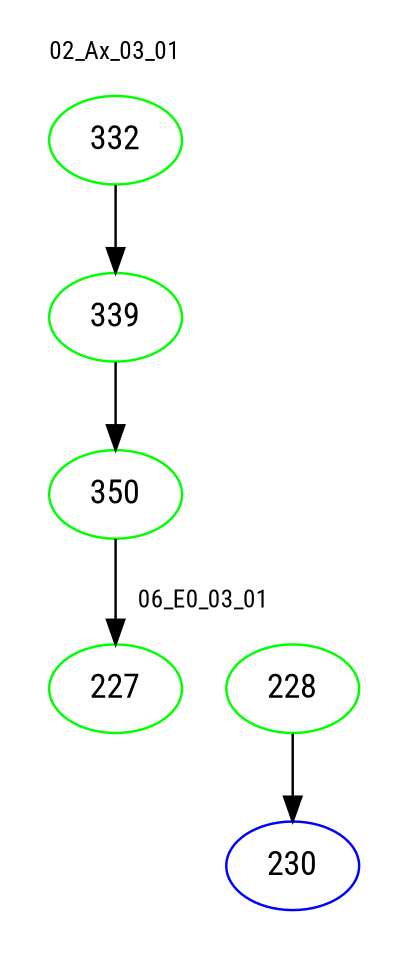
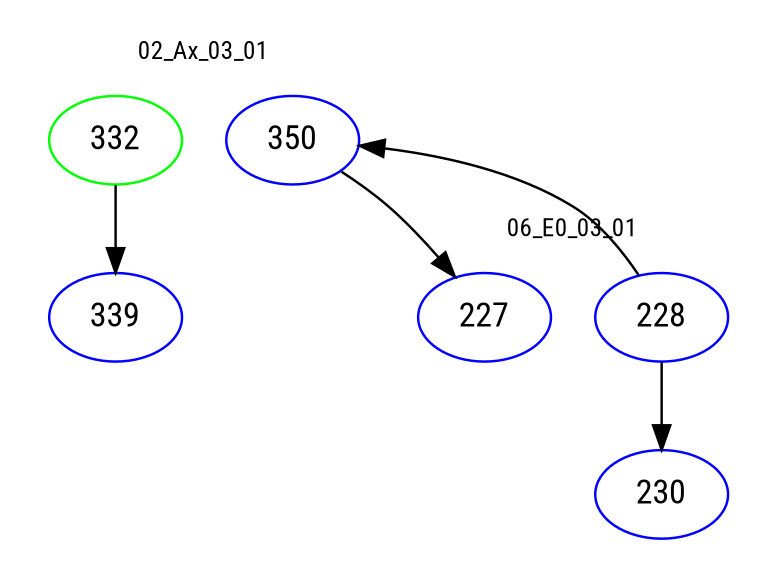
(116, 317) -> (116, 317)
(116, 394) -> (527, 183)
(116, 494) -> (293, 140)
(116, 689) -> (485, 317)
(293, 689) -> (662, 317)
